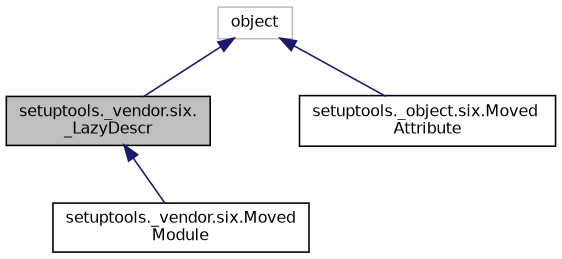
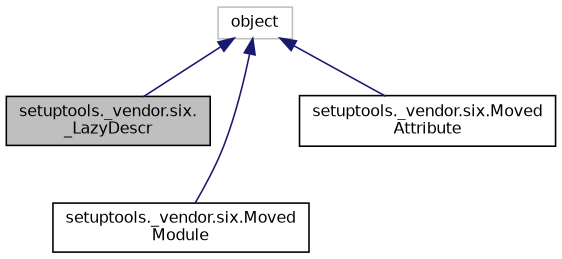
(428, 121) -> (428, 121)
(149, 181) -> (229, 132)
